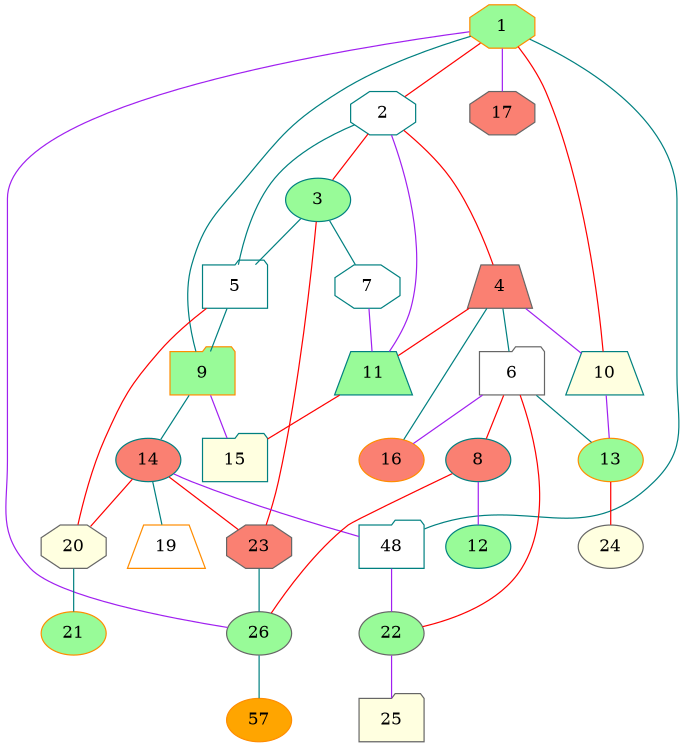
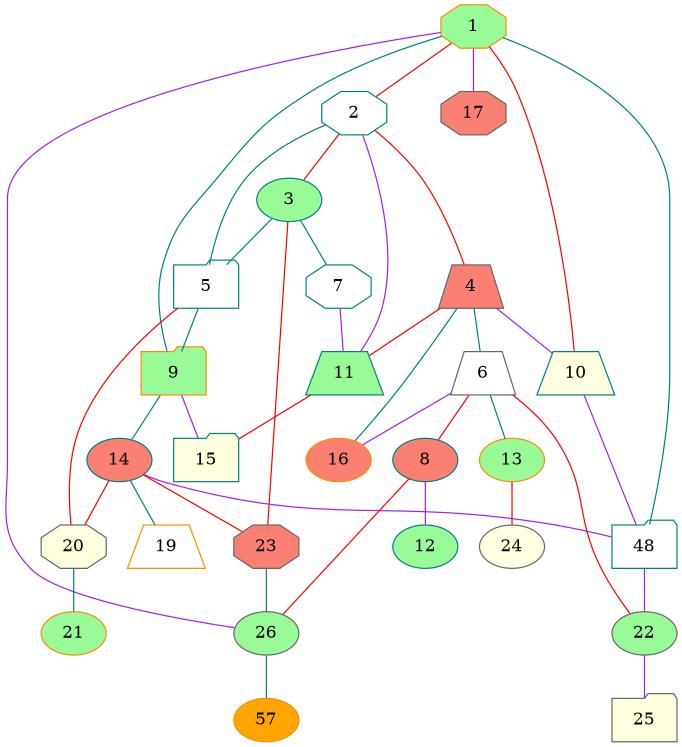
(512, 373) -> (483, 373)
(608, 417) -> (610, 460)
